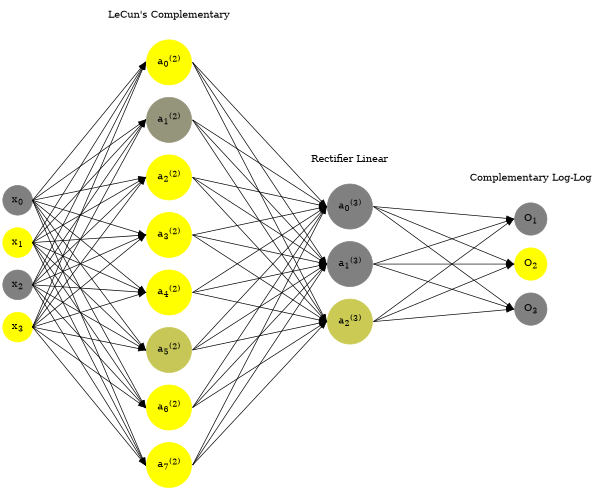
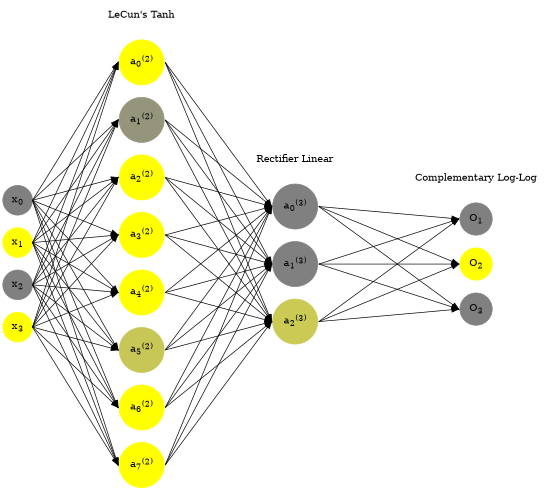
(169, 15) -> (142, 15)
